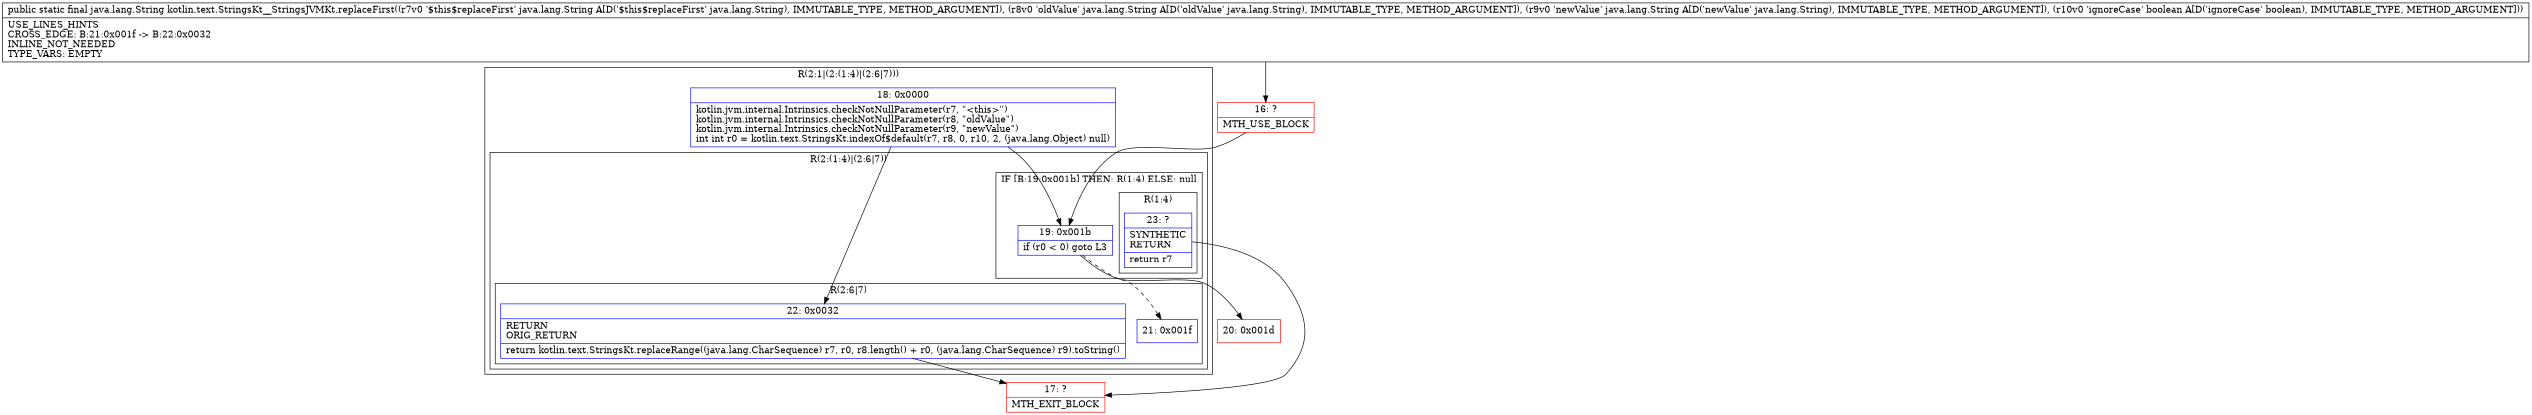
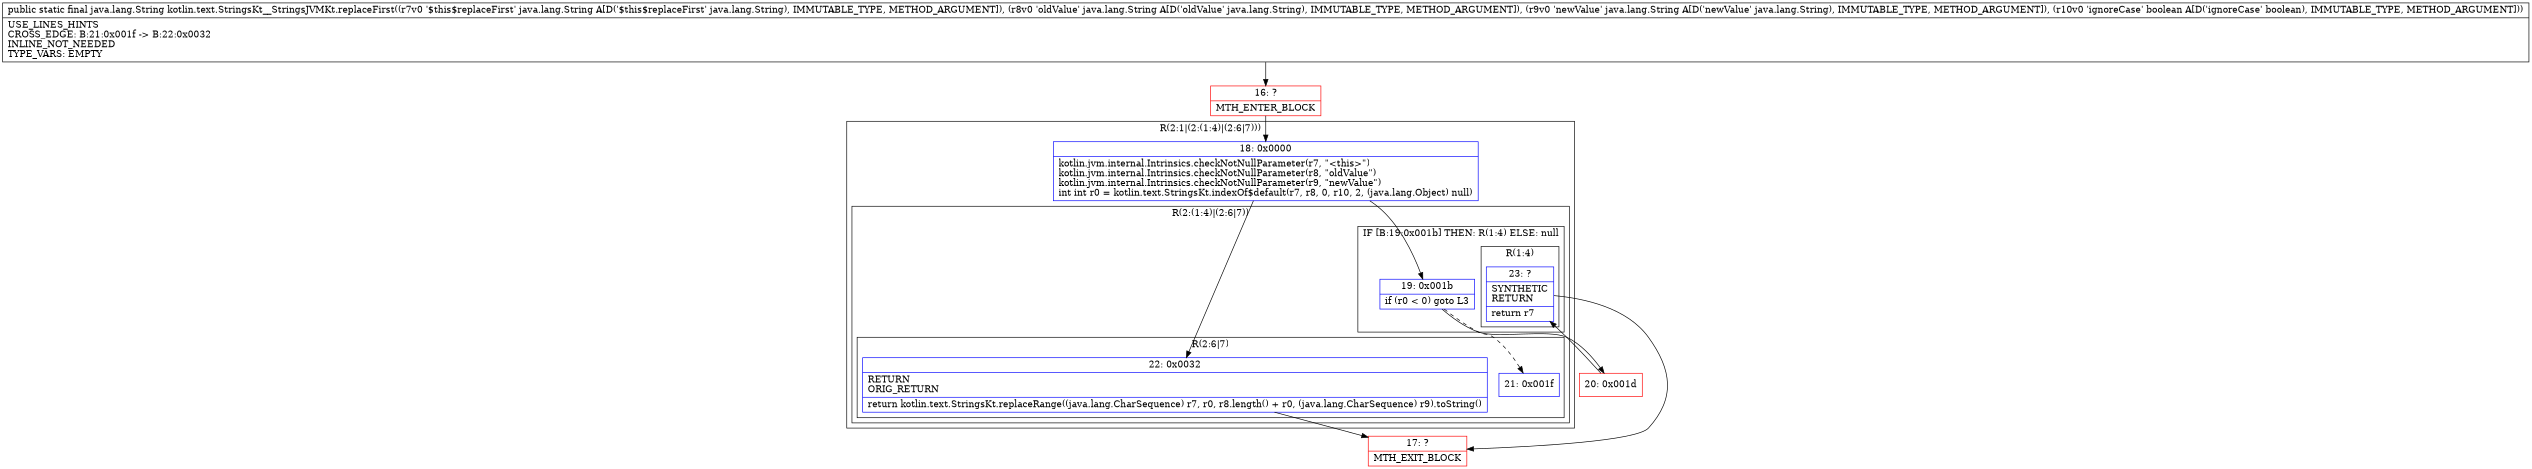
(1266, 125) -> (1266, 108)
(1142, 148) -> (1266, 125)
none -> (1582, 353)
